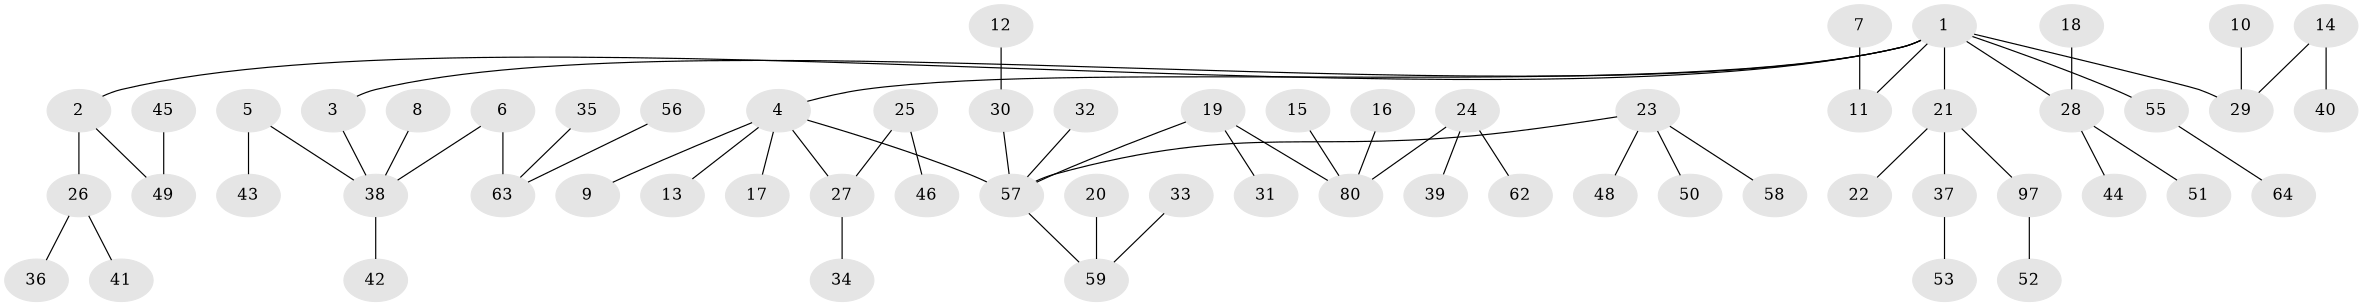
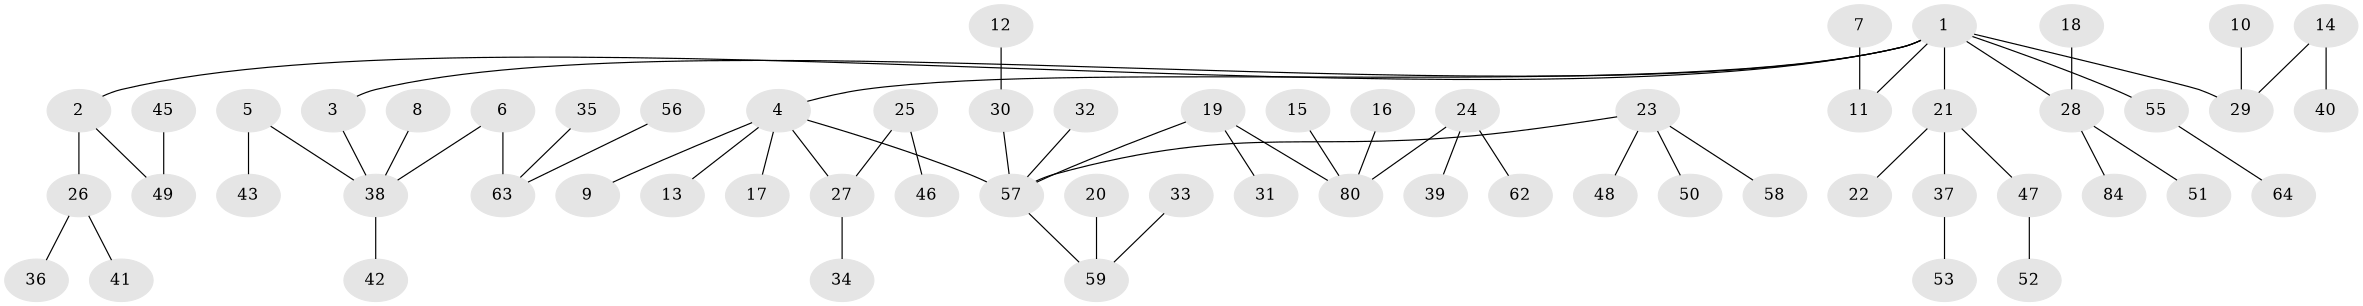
(2029, 196) -> (2029, 196)
(2114, 196) -> (2114, 196)
